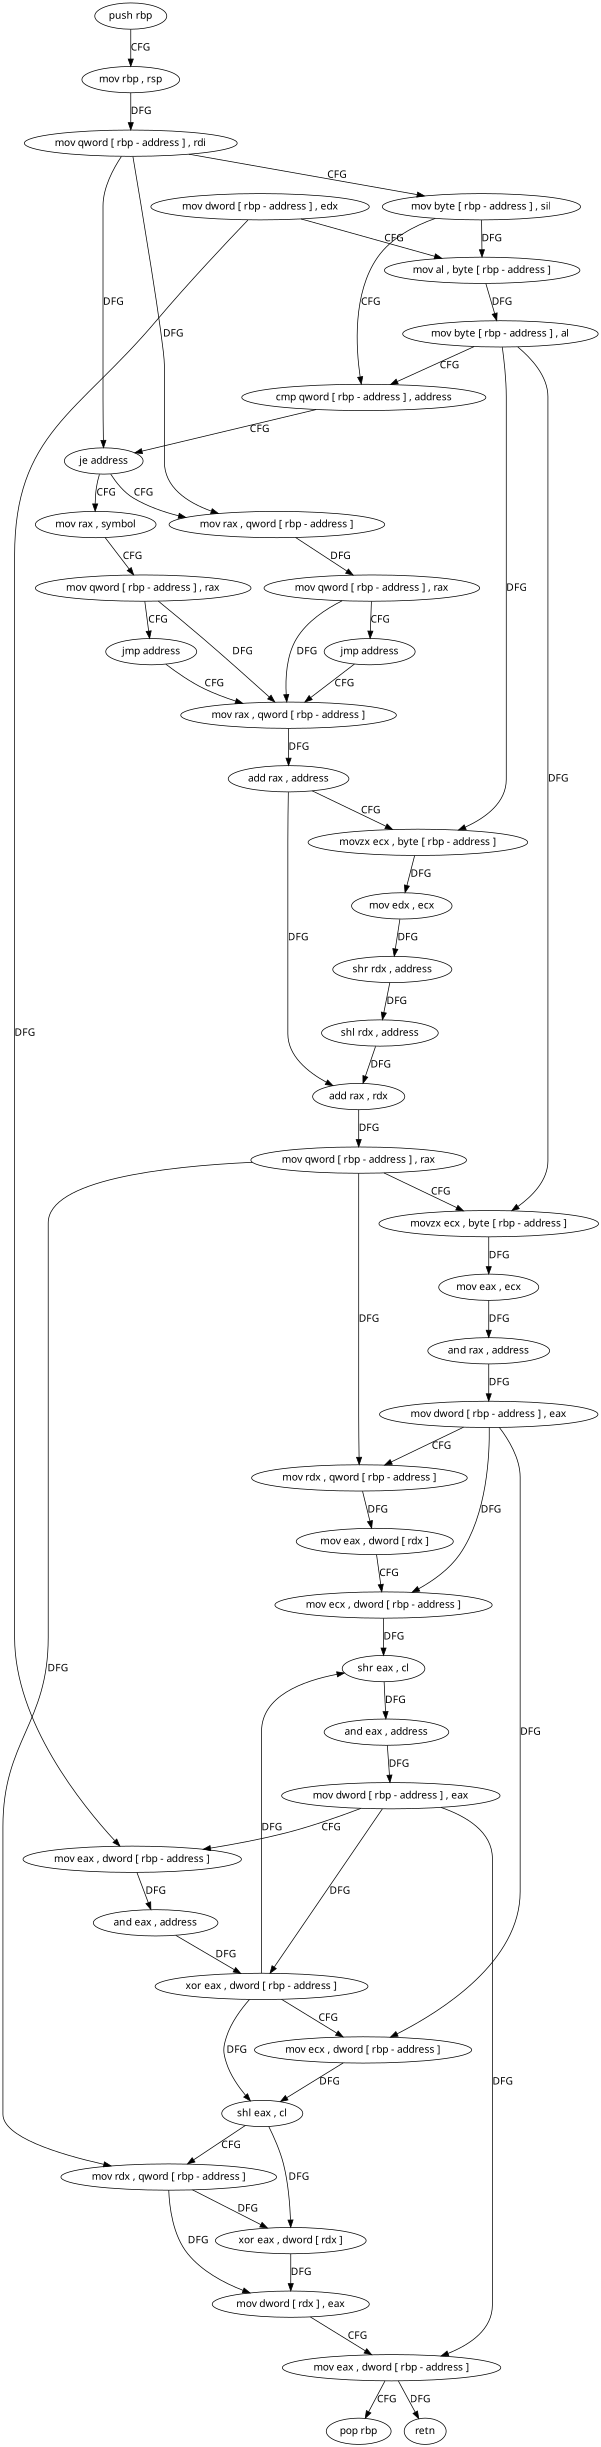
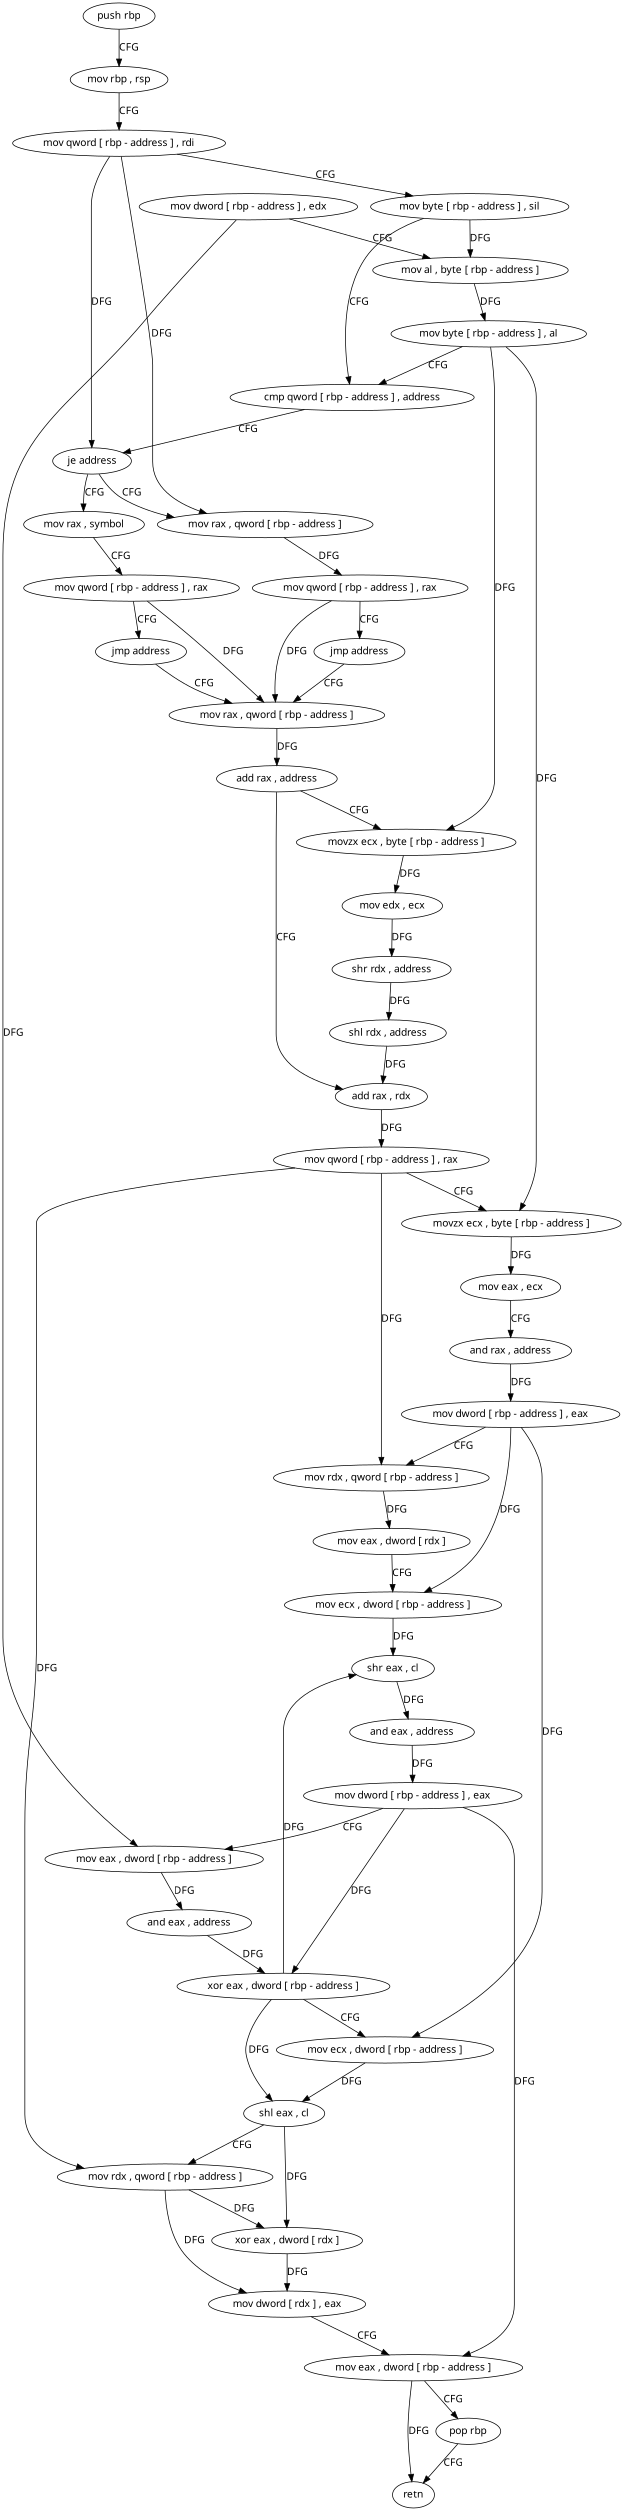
(141, 111) -> (129, 111)
(298, 938) -> (286, 938)
(499, 1319) -> (521, 1319)
none -> (443, 2461)
